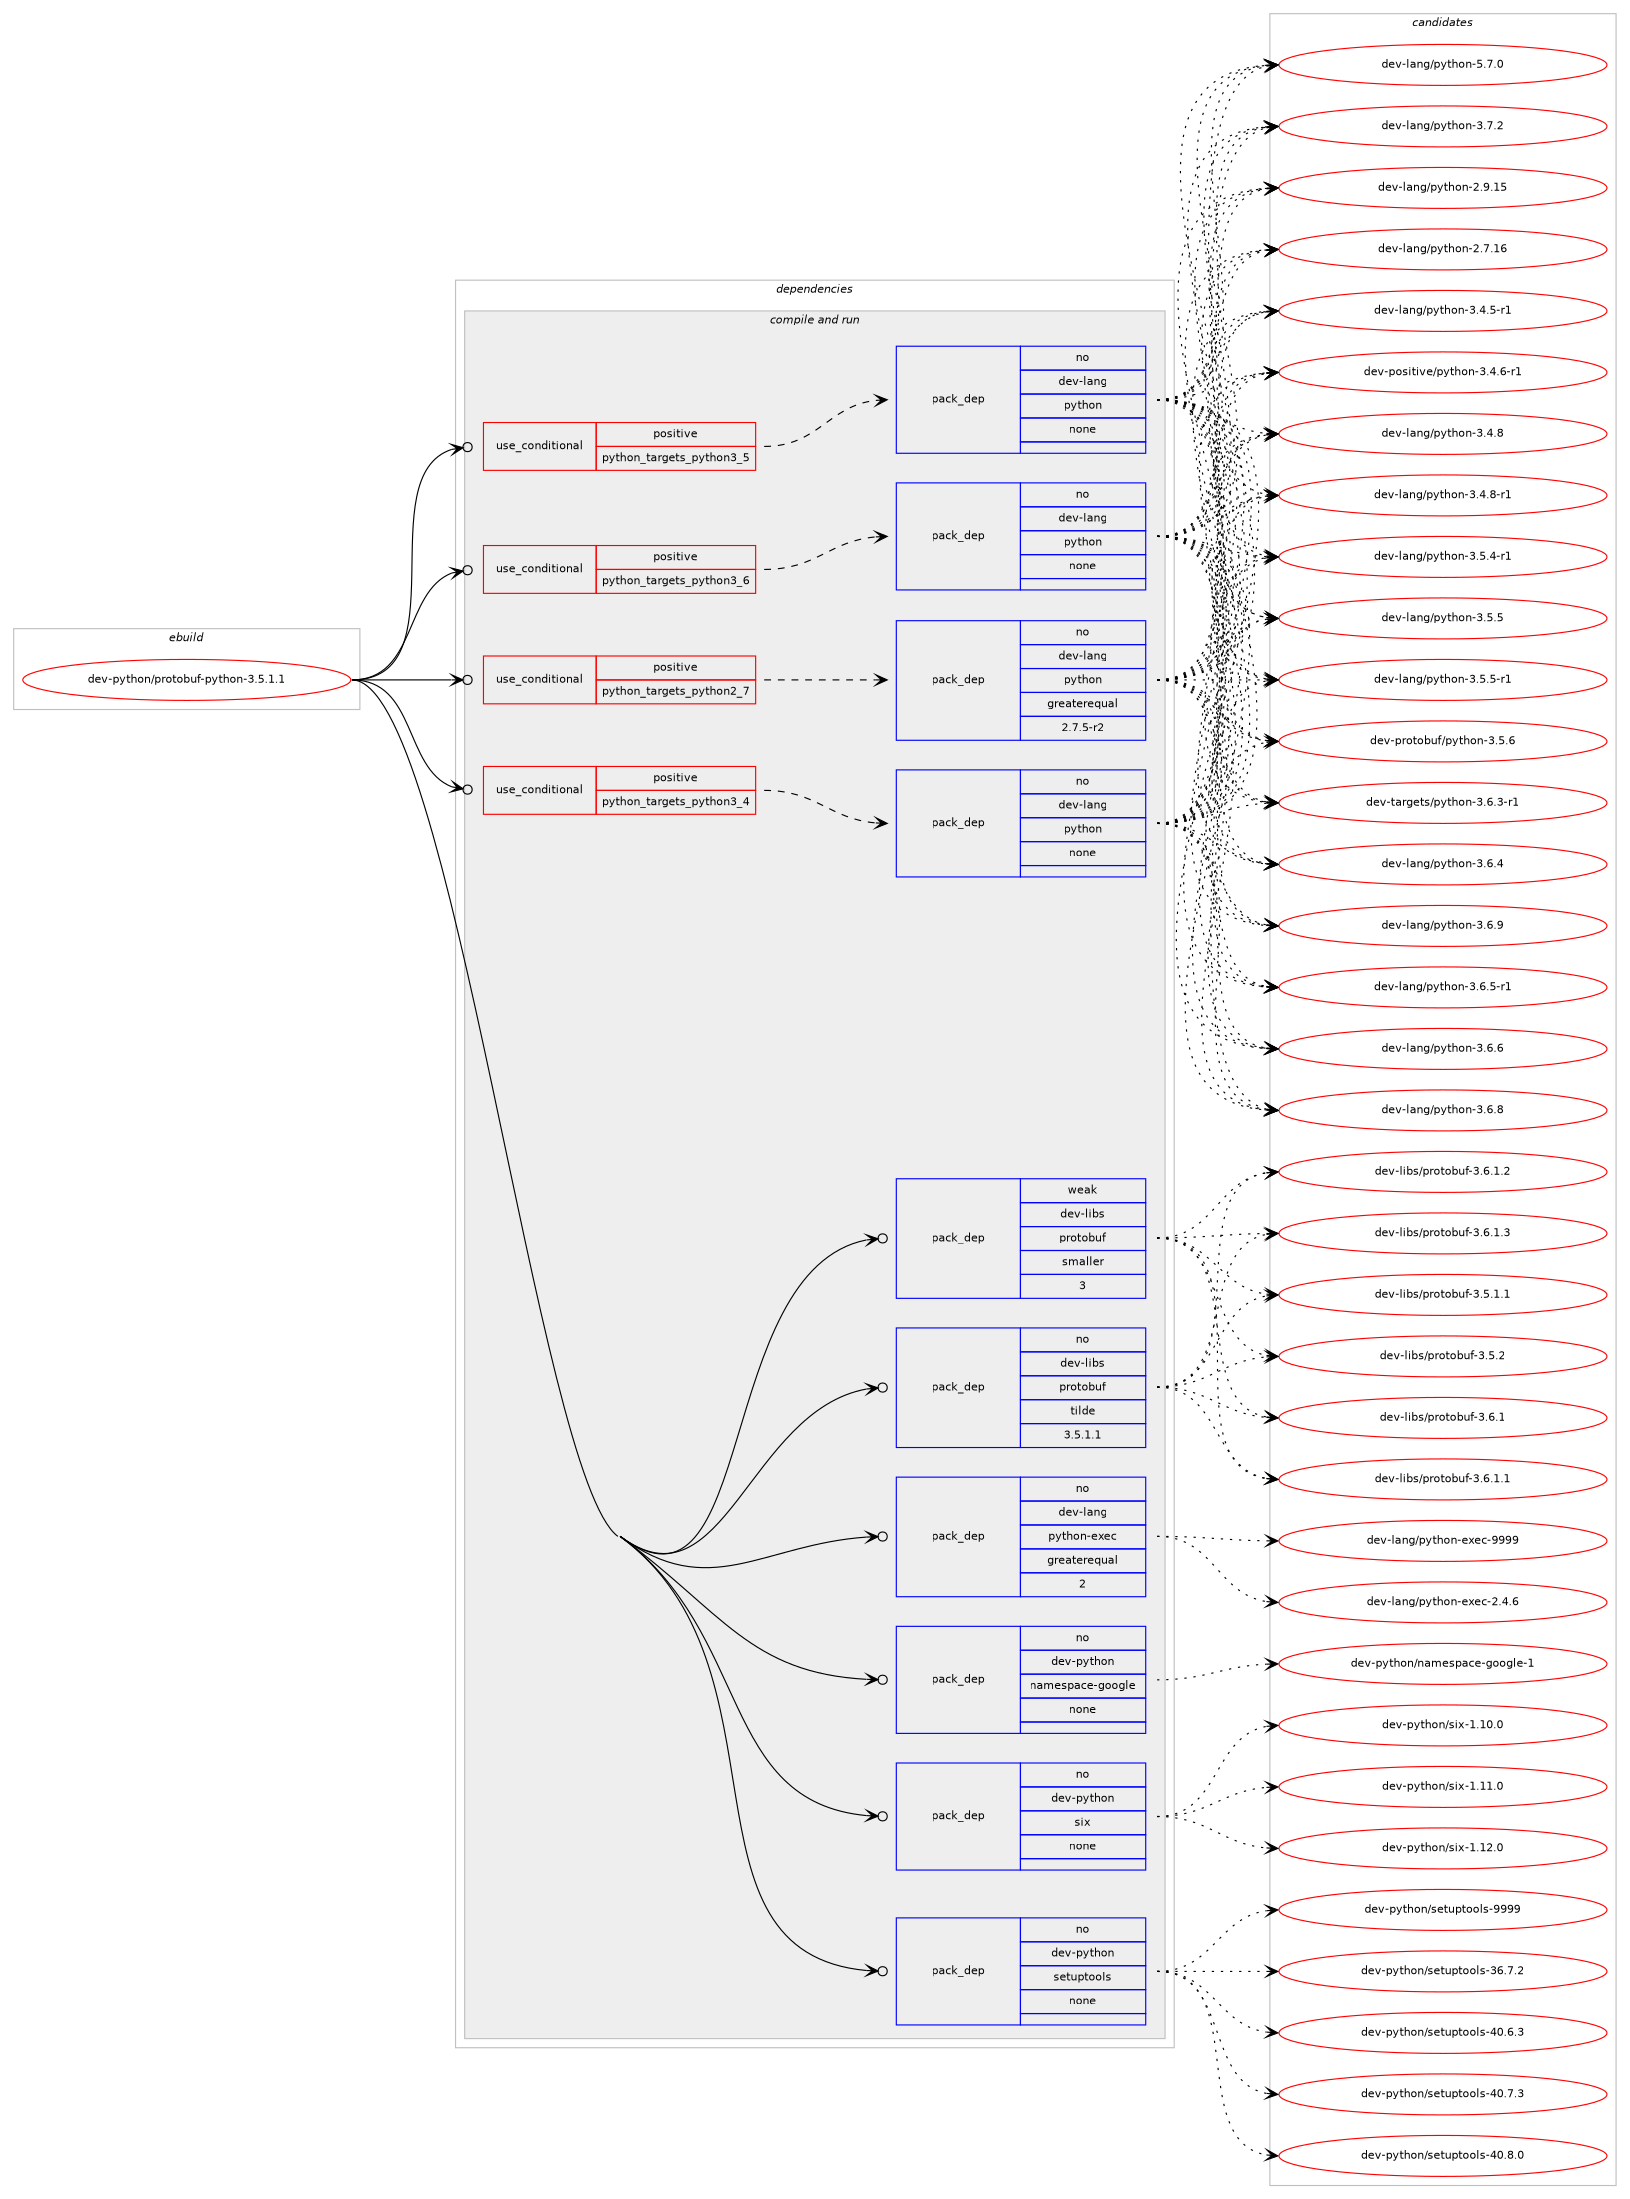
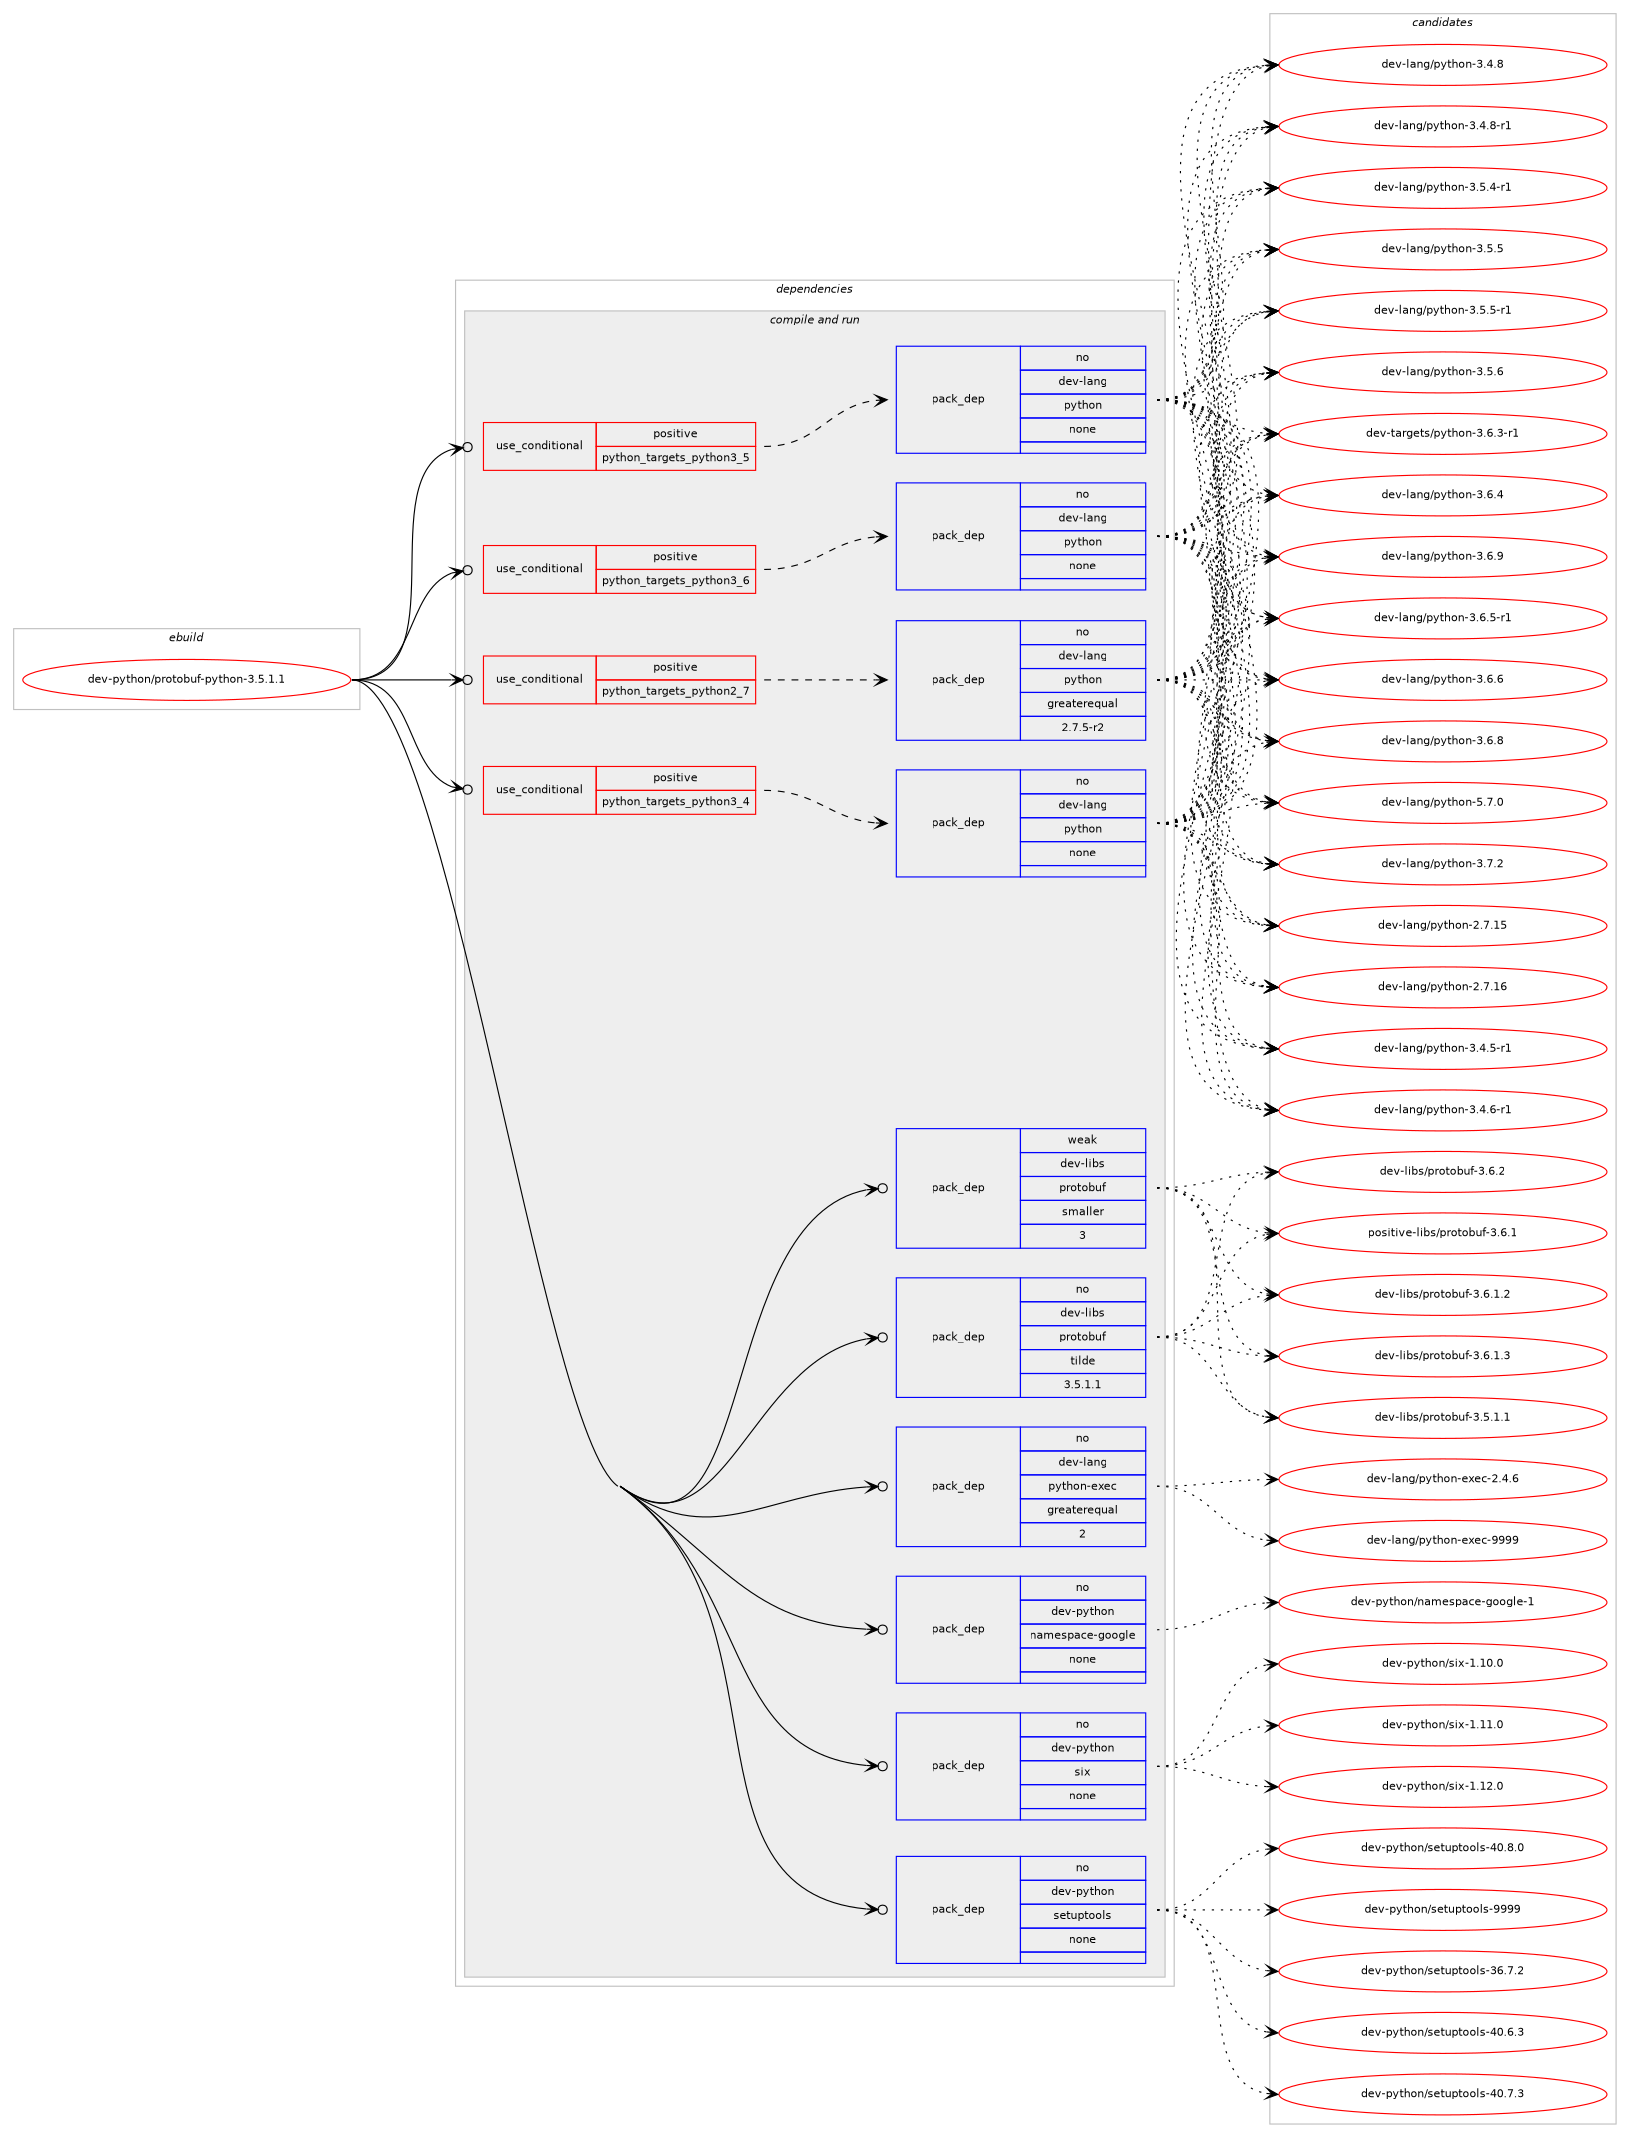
(1443, 188) -> (1443, 926)
(1443, 372) -> (1443, 1110)
(1443, 741) -> (1443, 372)
(1443, 1356) -> (1443, 1172)
(1443, 1418) -> (1443, 1233)
(1443, 1479) -> none
